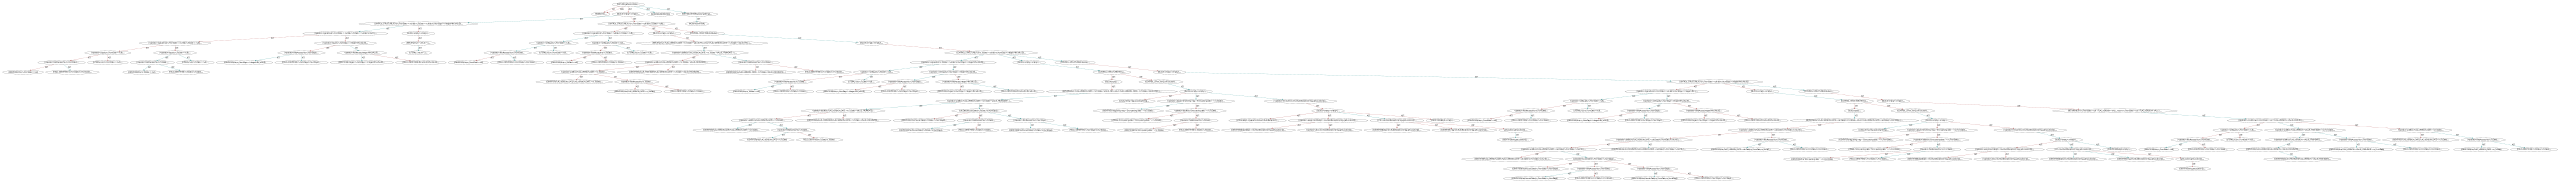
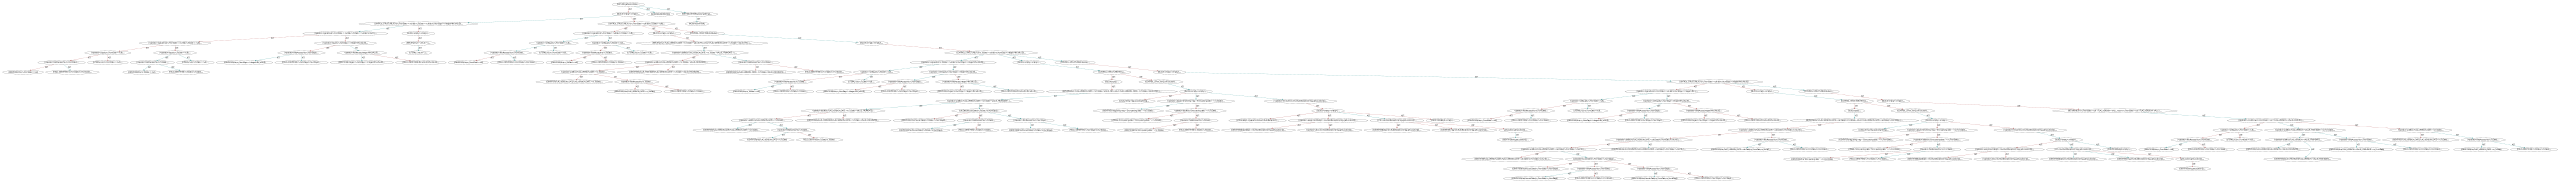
(601, 14) -> none
(2287, 154) -> (2311, 148)
